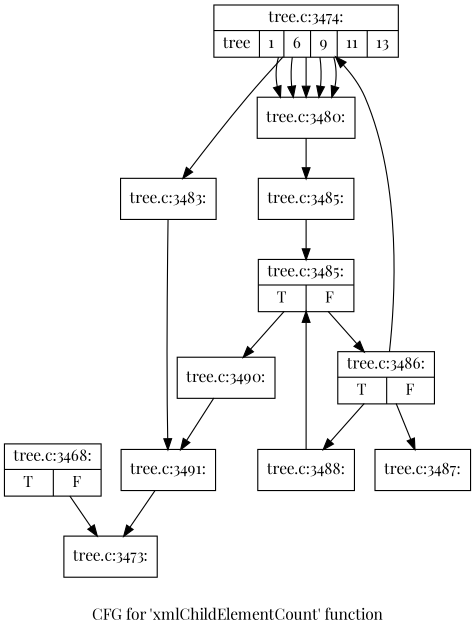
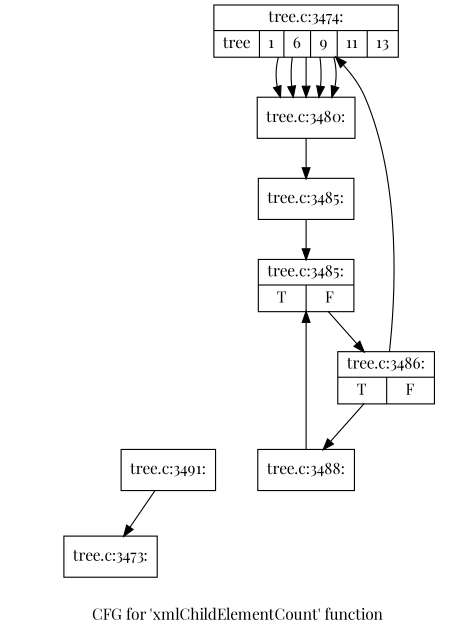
(168, 199) -> none
(226, 378) -> none
(53, 470) -> none
(423, 470) -> none
